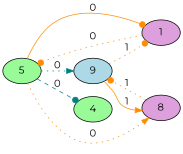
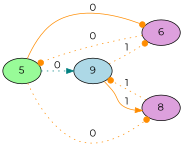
(161, 33) -> (161, 33)
(93, 109) -> none
(75, 140) -> (75, 140)
